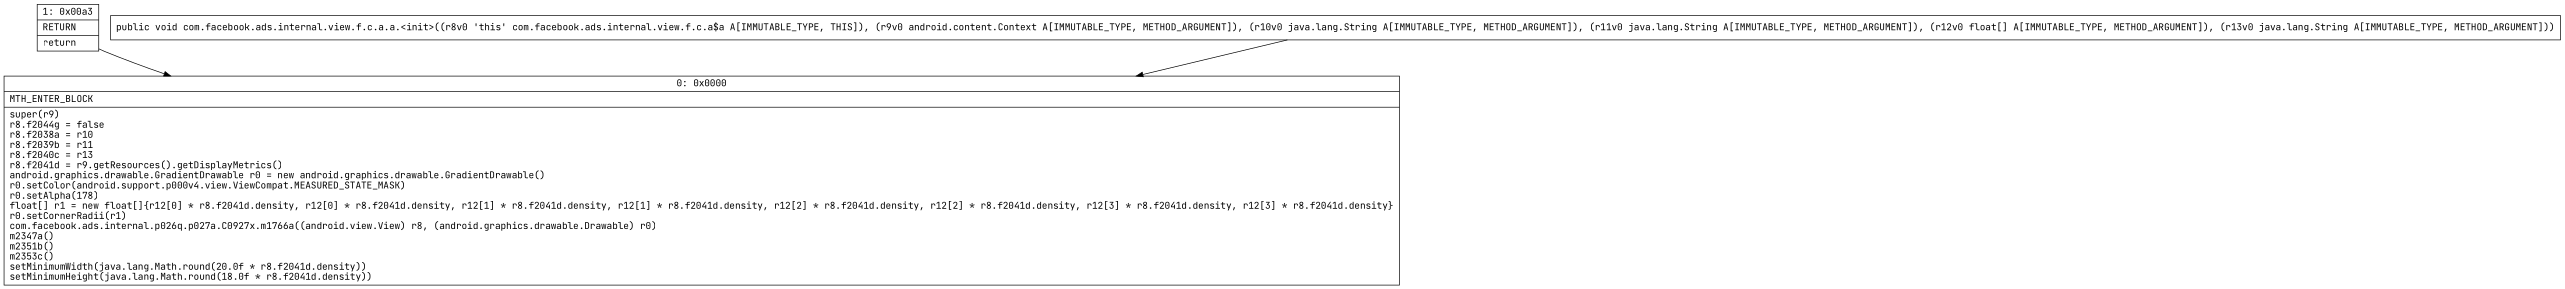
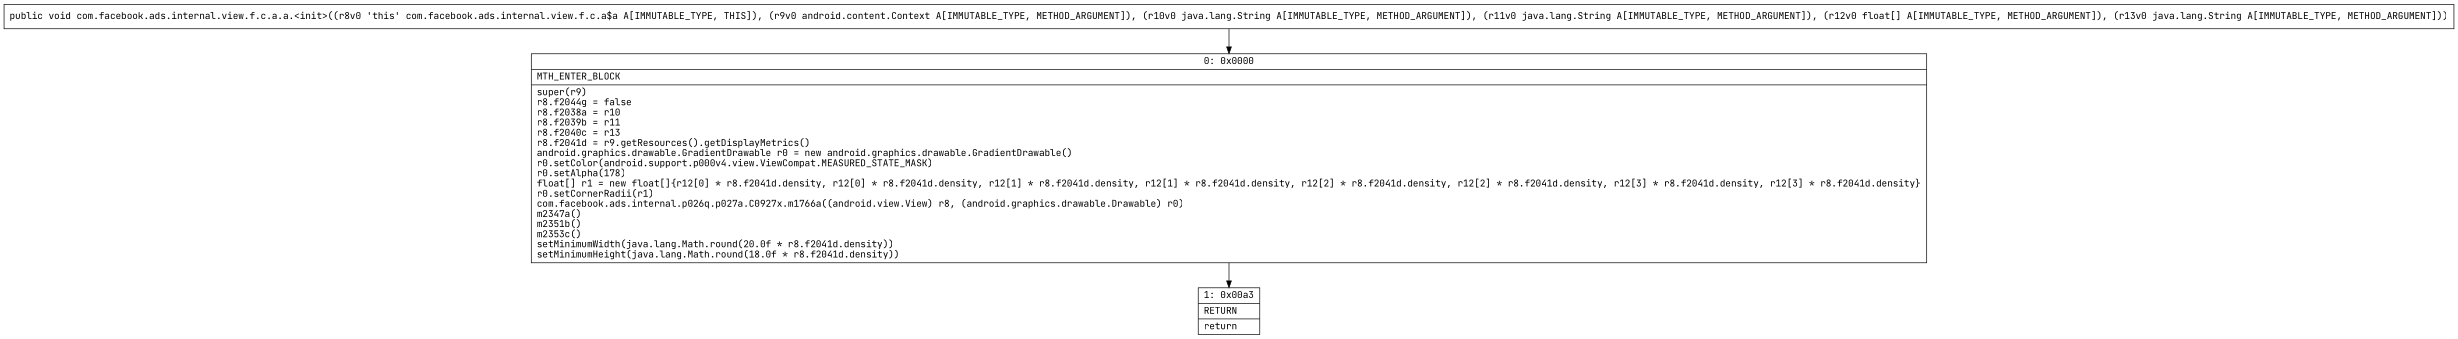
(131, 62) -> (1229, 272)
